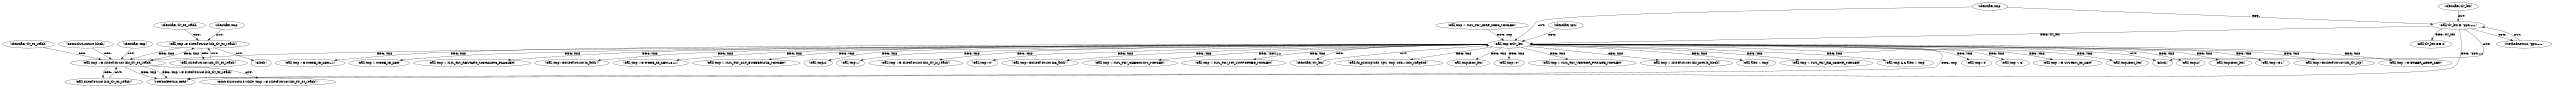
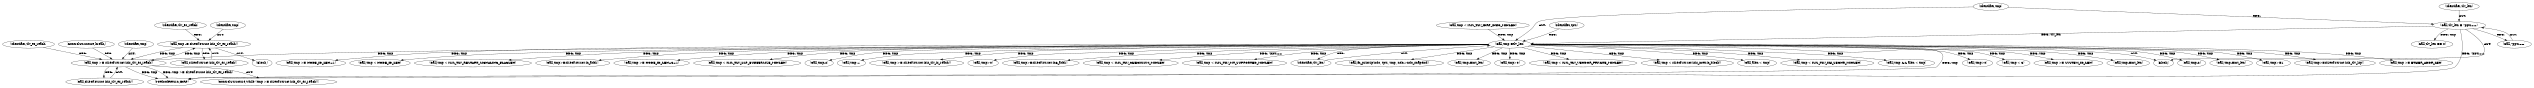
(2445, 35) -> (2448, 35)
(86, 44) -> (86, 44)
(2524, 44) -> (2514, 44)
